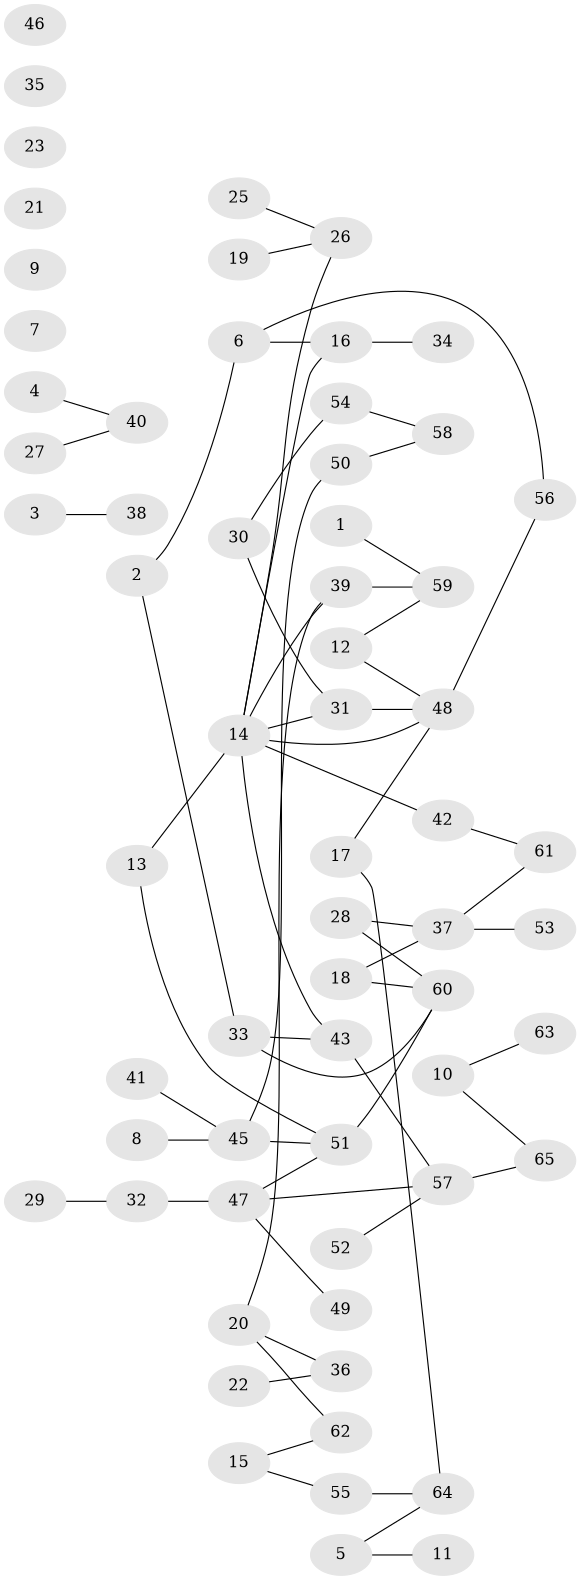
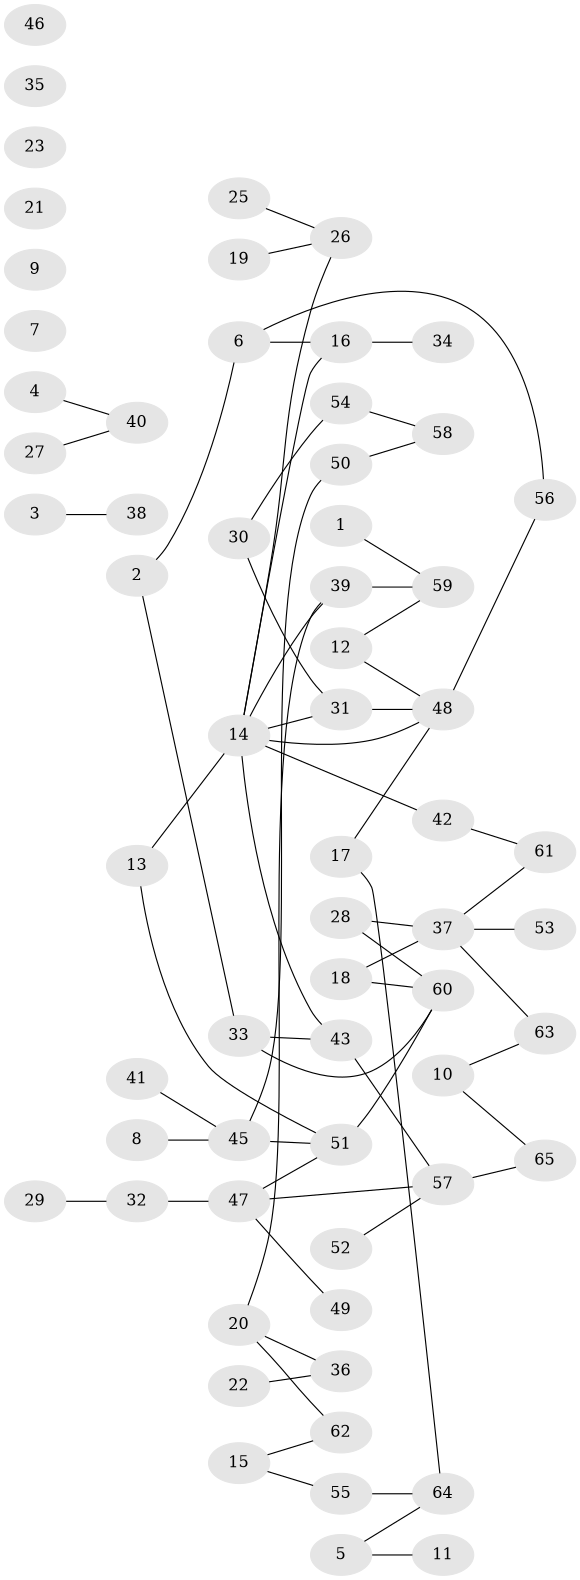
none -> (494, 981)
